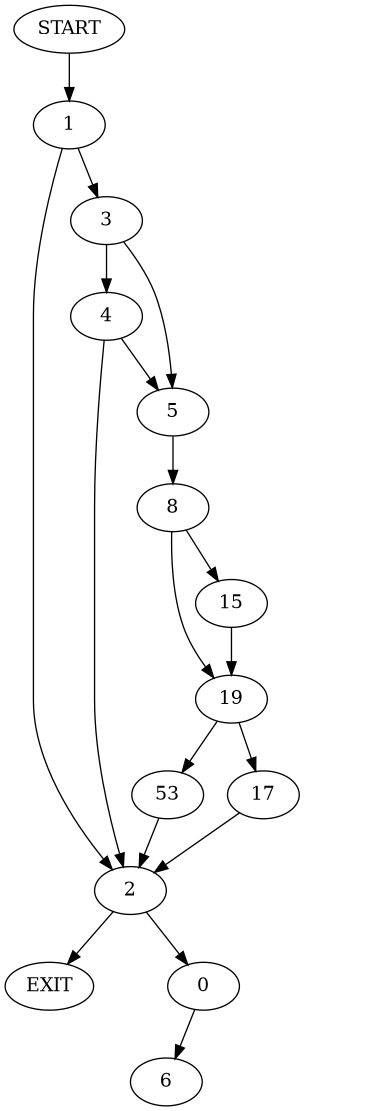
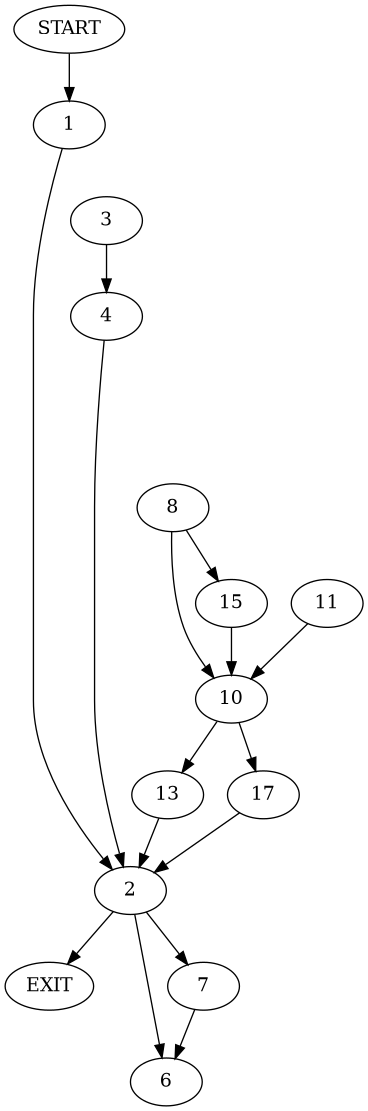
(85, 167) -> none
(173, 412) -> none
none -> (327, 603)
(231, 699) -> (231, 699)
(168, 795) -> (168, 795)
none -> (147, 979)
(204, 986) -> (204, 986)
